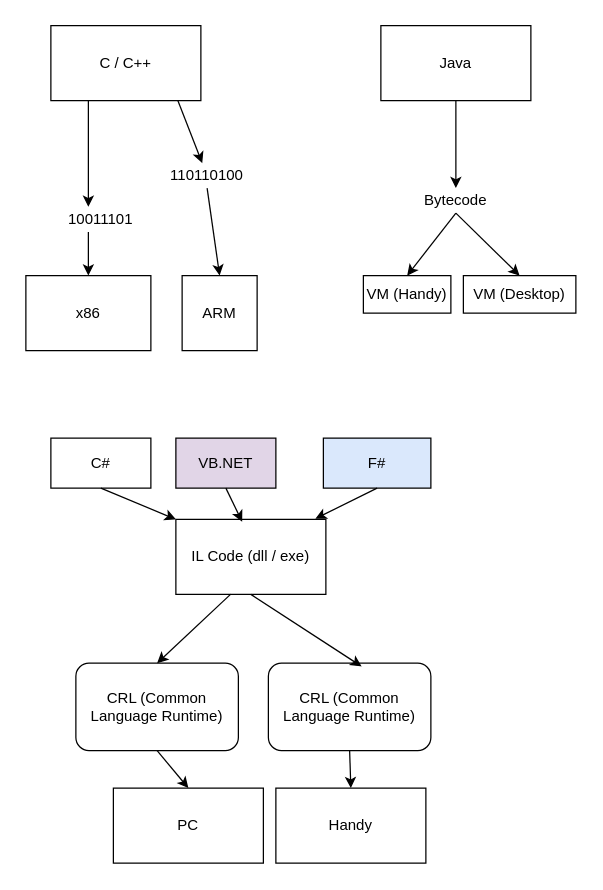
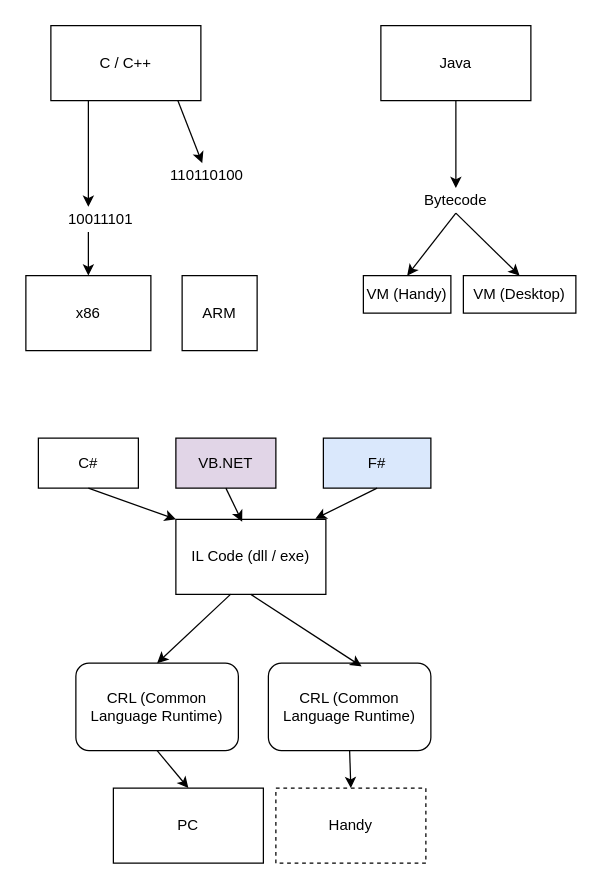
(213, 228) -> none
(101, 463) -> (88, 463)
(351, 826) -> (351, 826)
